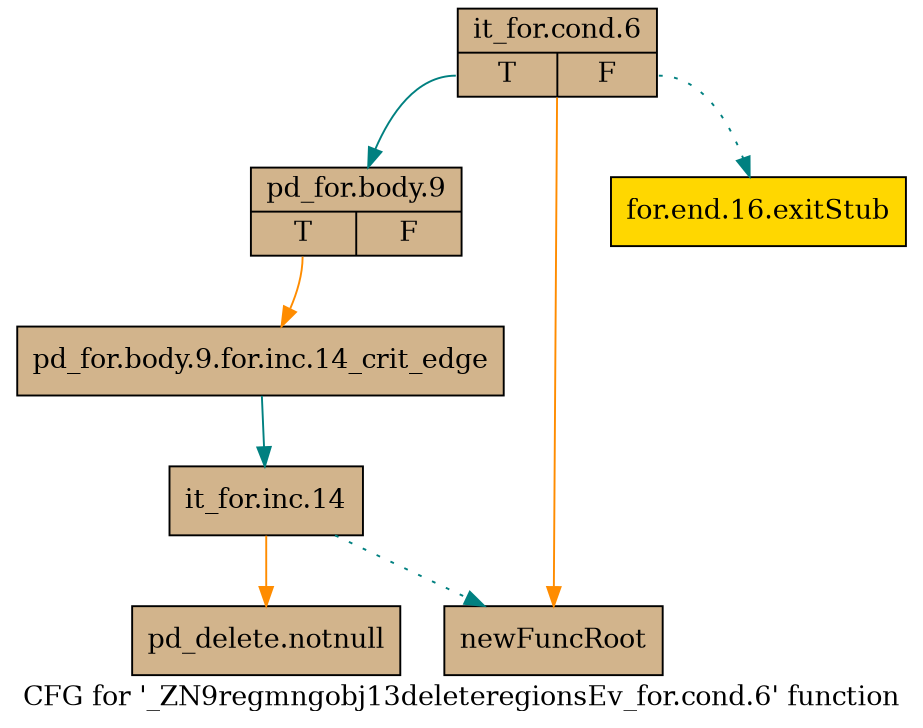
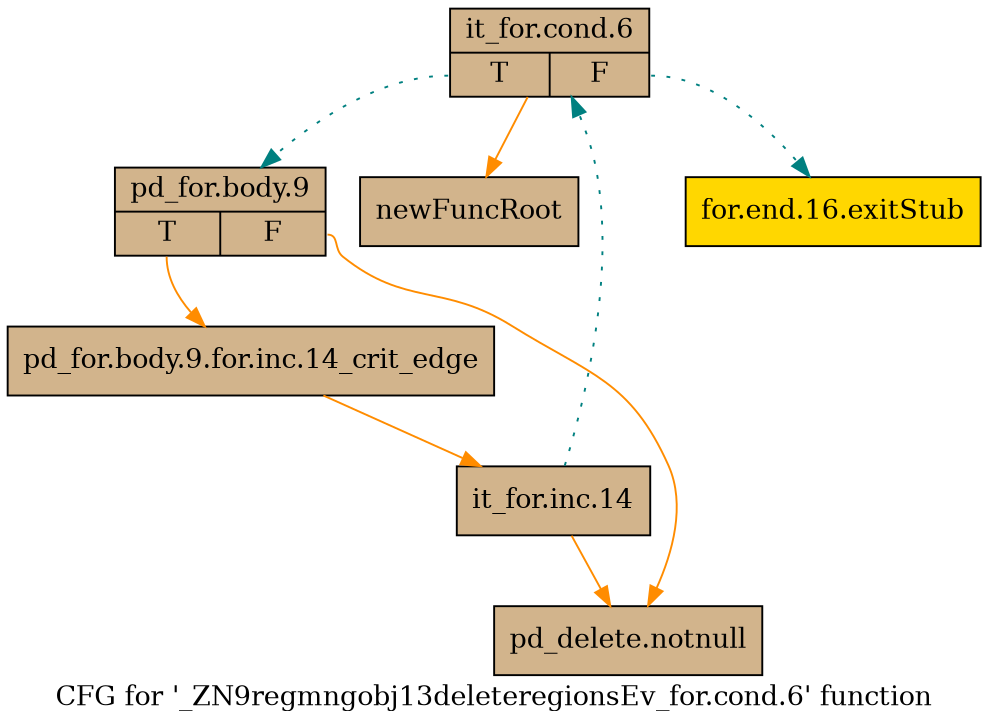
(405, 100) -> (356, 100)
none -> (567, 358)
(263, 421) -> (393, 427)
(401, 566) -> (600, 291)
